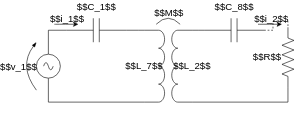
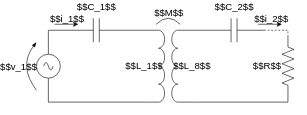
(235, 6) -> (235, 6)
(288, 57) -> (288, 66)
(144, 66) -> (144, 66)
(192, 66) -> (192, 66)
